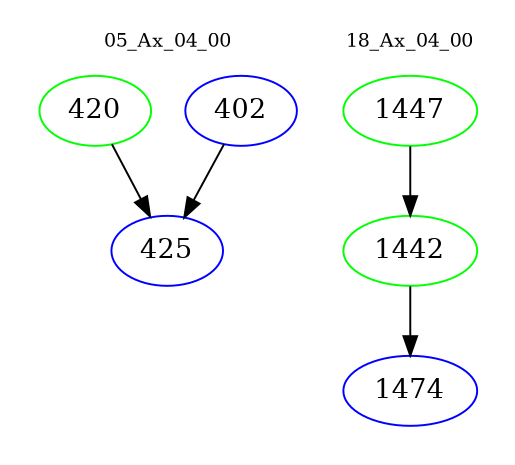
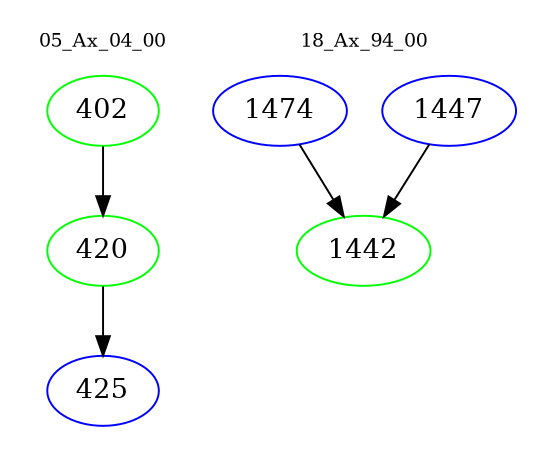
(410, 42) -> (365, 42)
(241, 111) -> (103, 111)
(410, 111) -> (449, 111)
(209, 172) -> (103, 171)
(410, 311) -> (316, 172)
